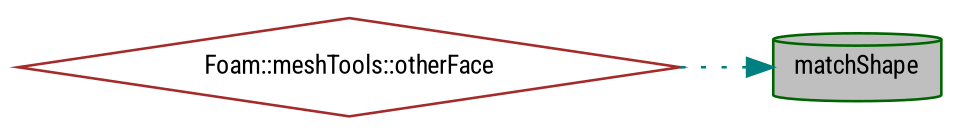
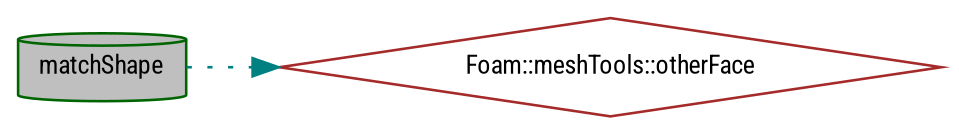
(714, 67) -> (219, 67)
